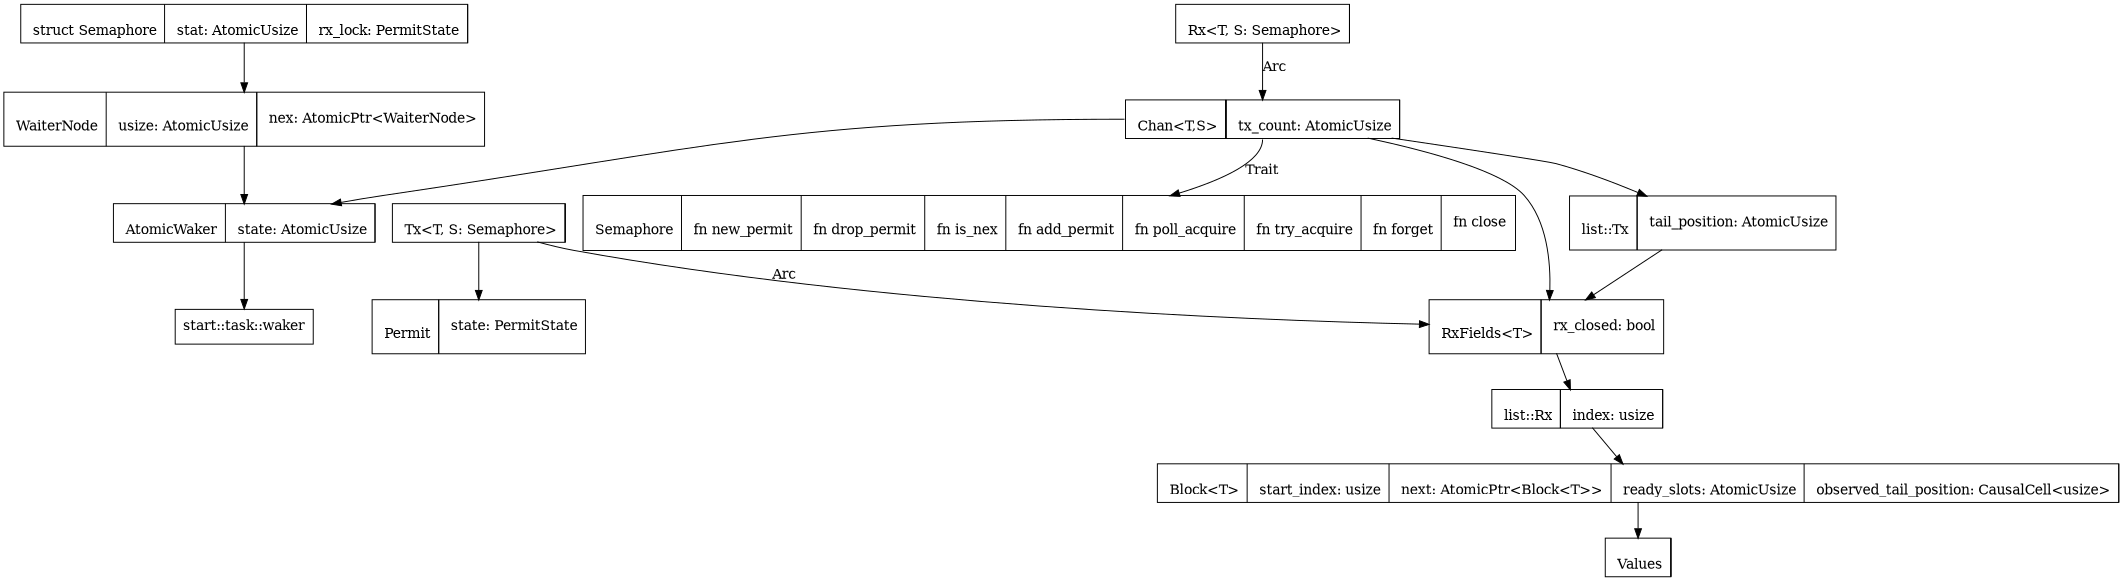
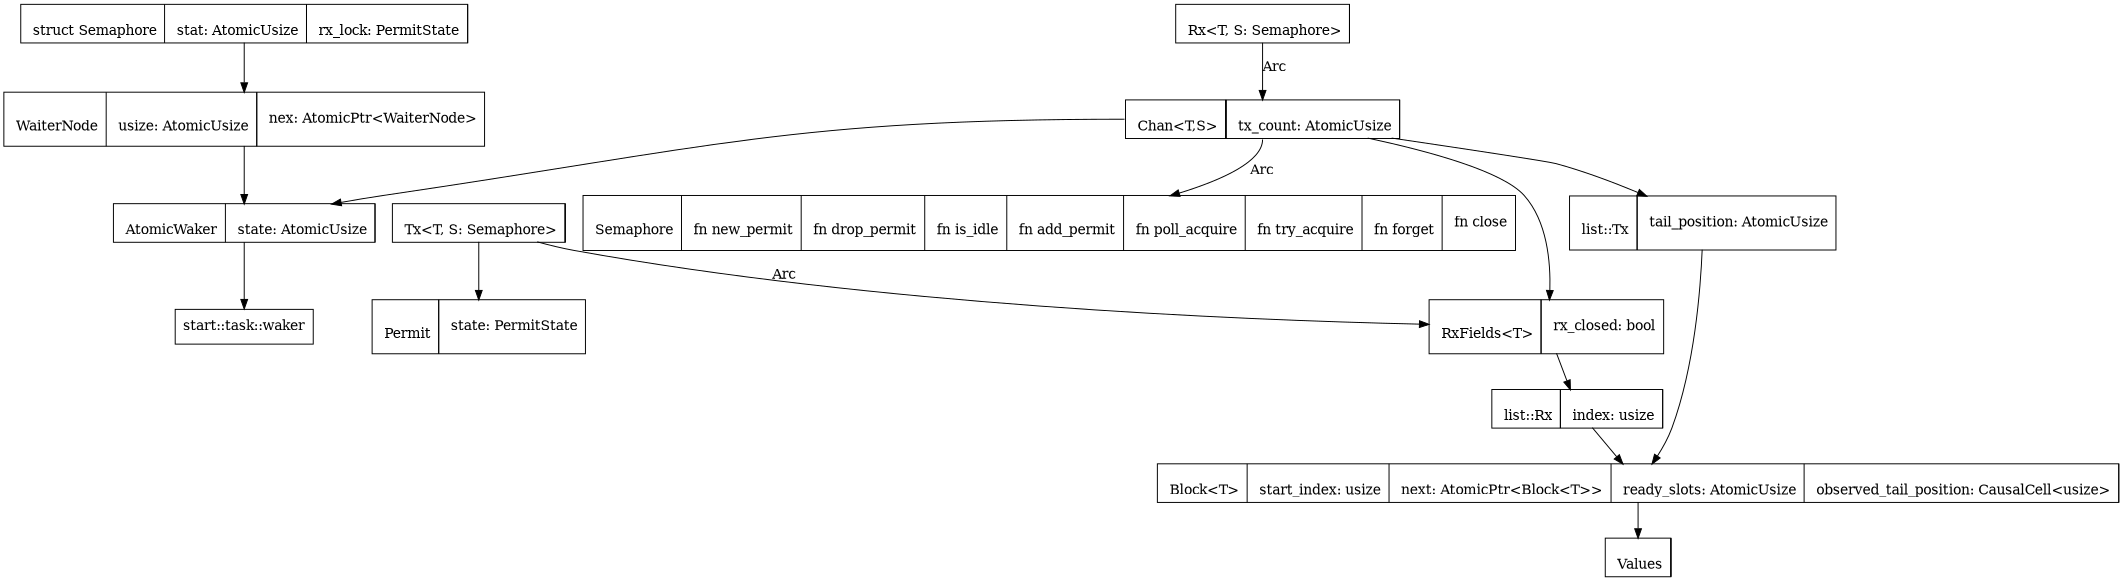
(1262, 171) -> (1262, 171)
(965, 230) -> (966, 230)
(1628, 272) -> (1691, 356)
